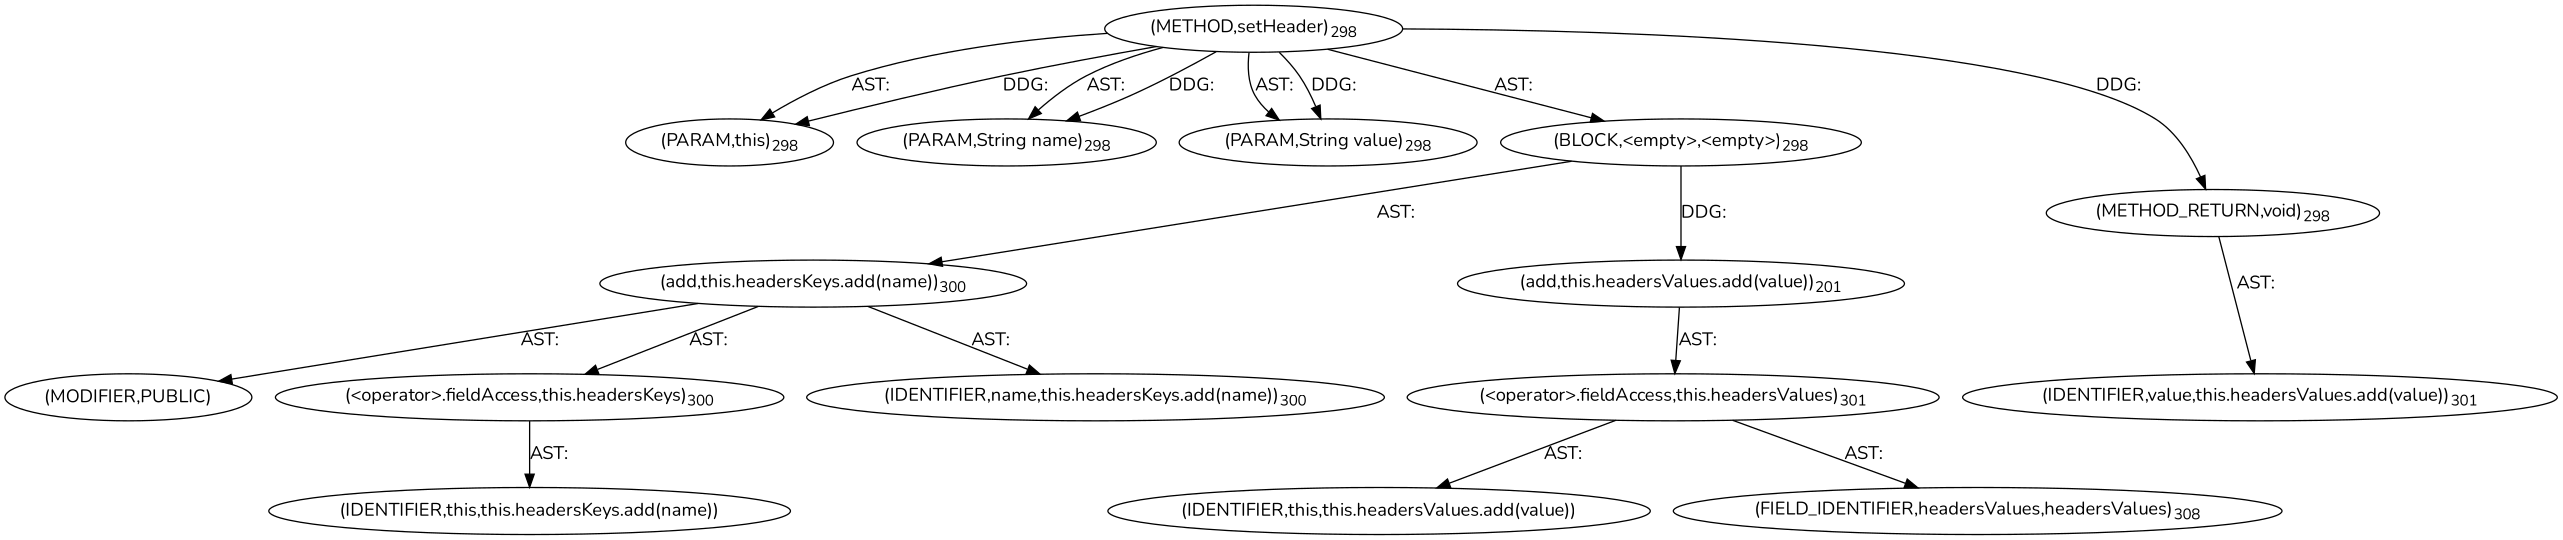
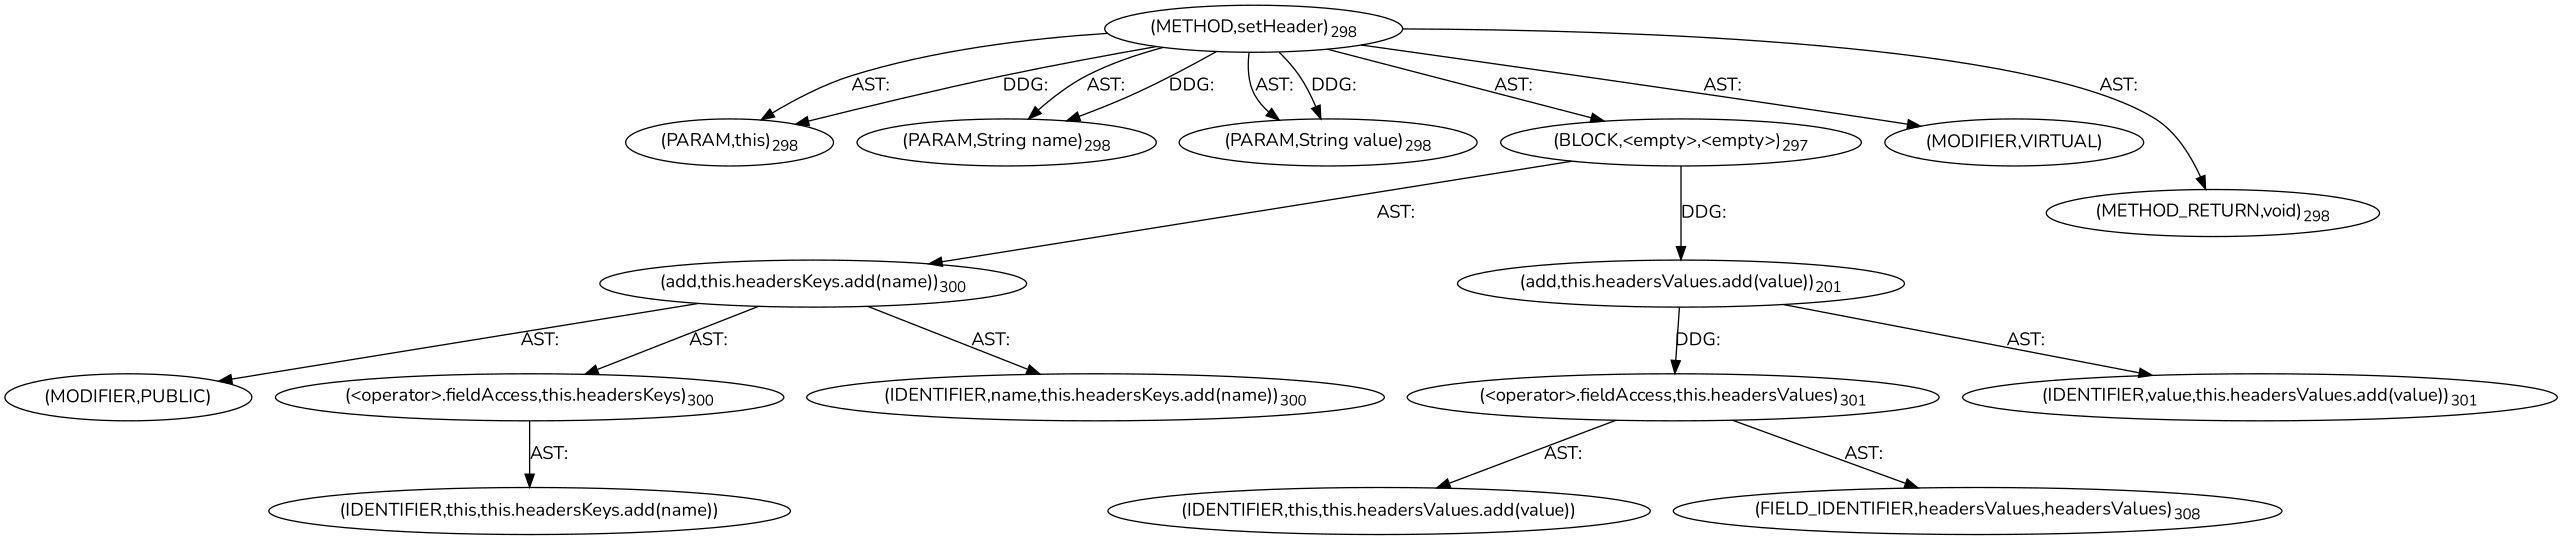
(2121, 86) -> (2121, 86)
(1795, 140) -> (1795, 140)
none -> (2014, 142)
(2235, 299) -> (1961, 339)
(1701, 340) -> (1701, 340)
